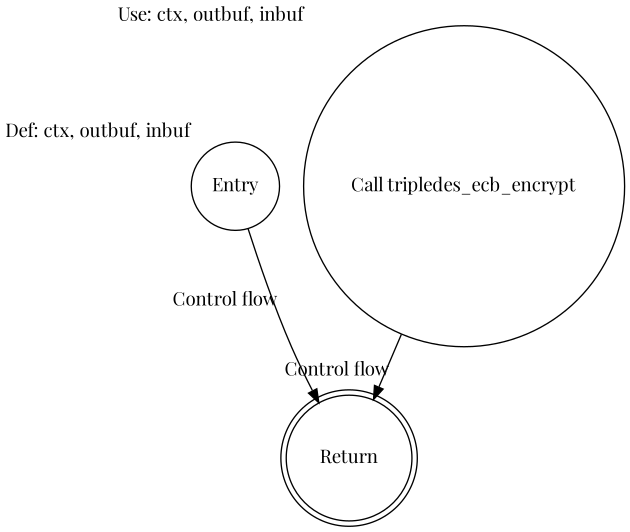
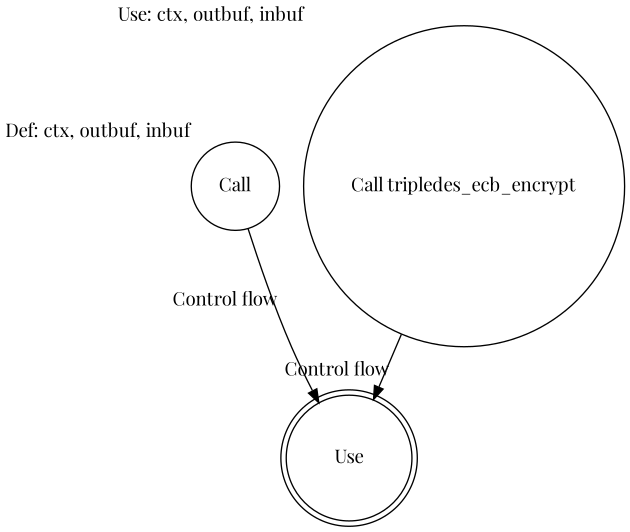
(235, 186) -> (235, 186)
(349, 458) -> (349, 458)
